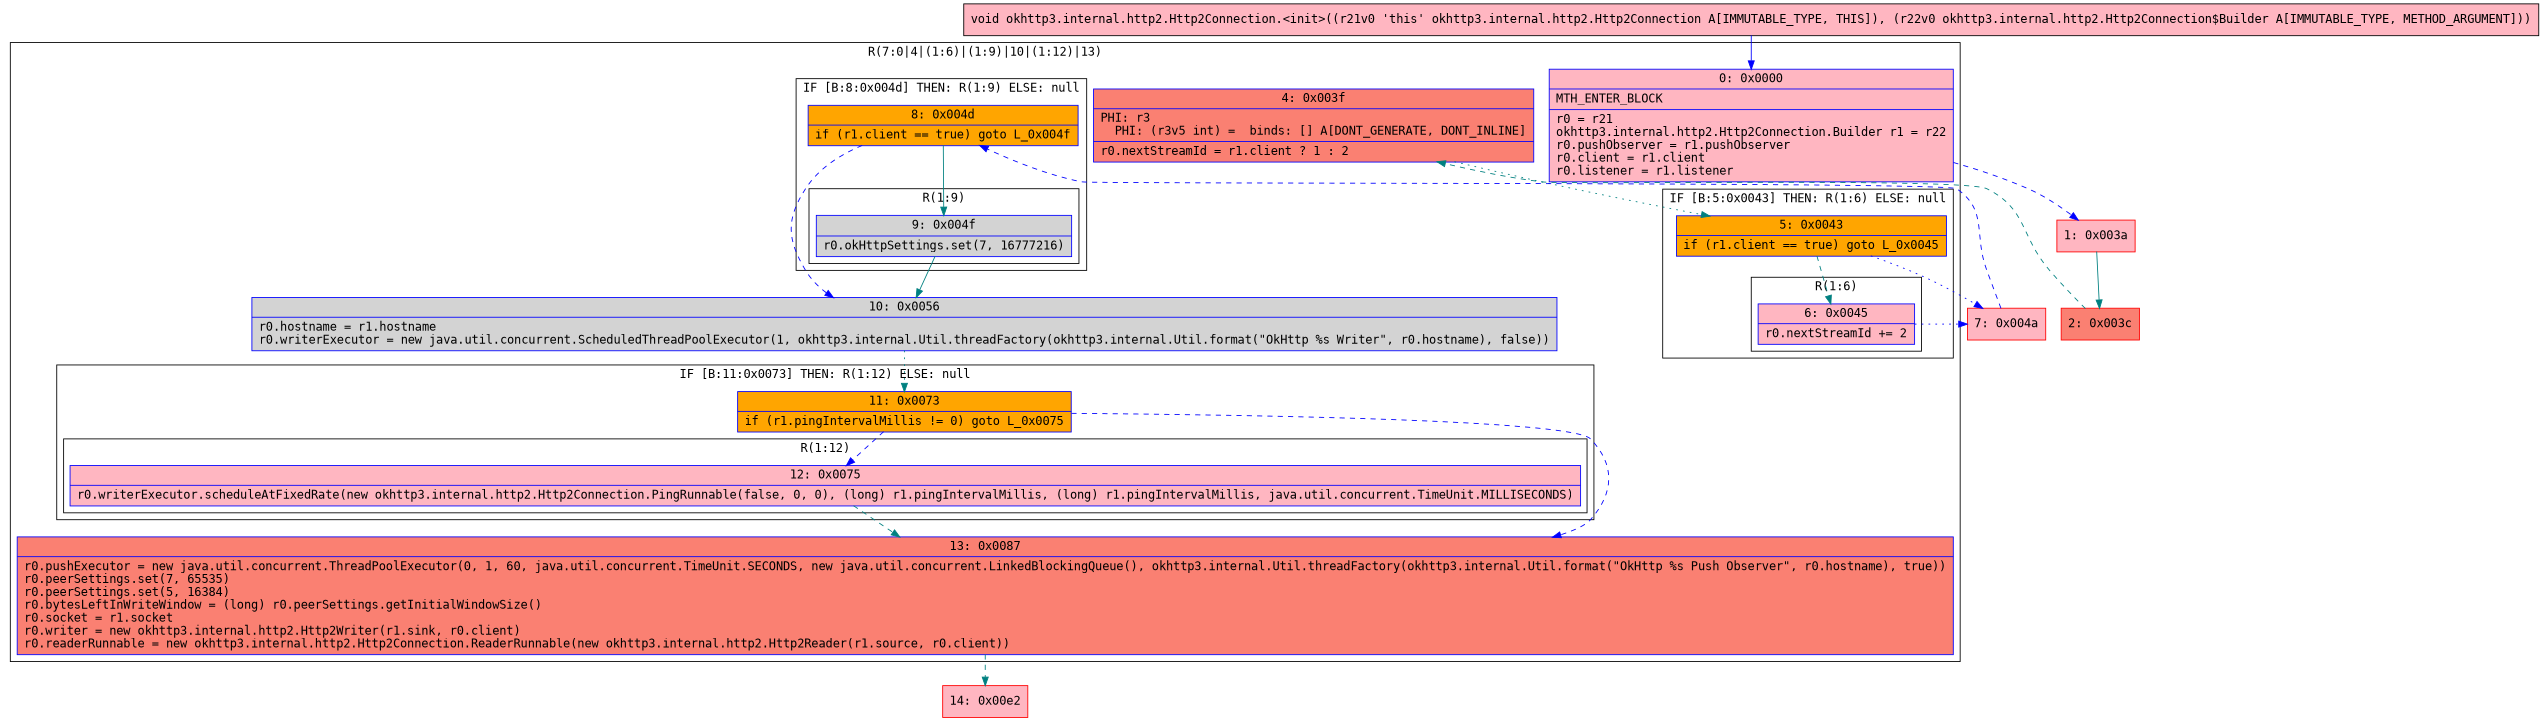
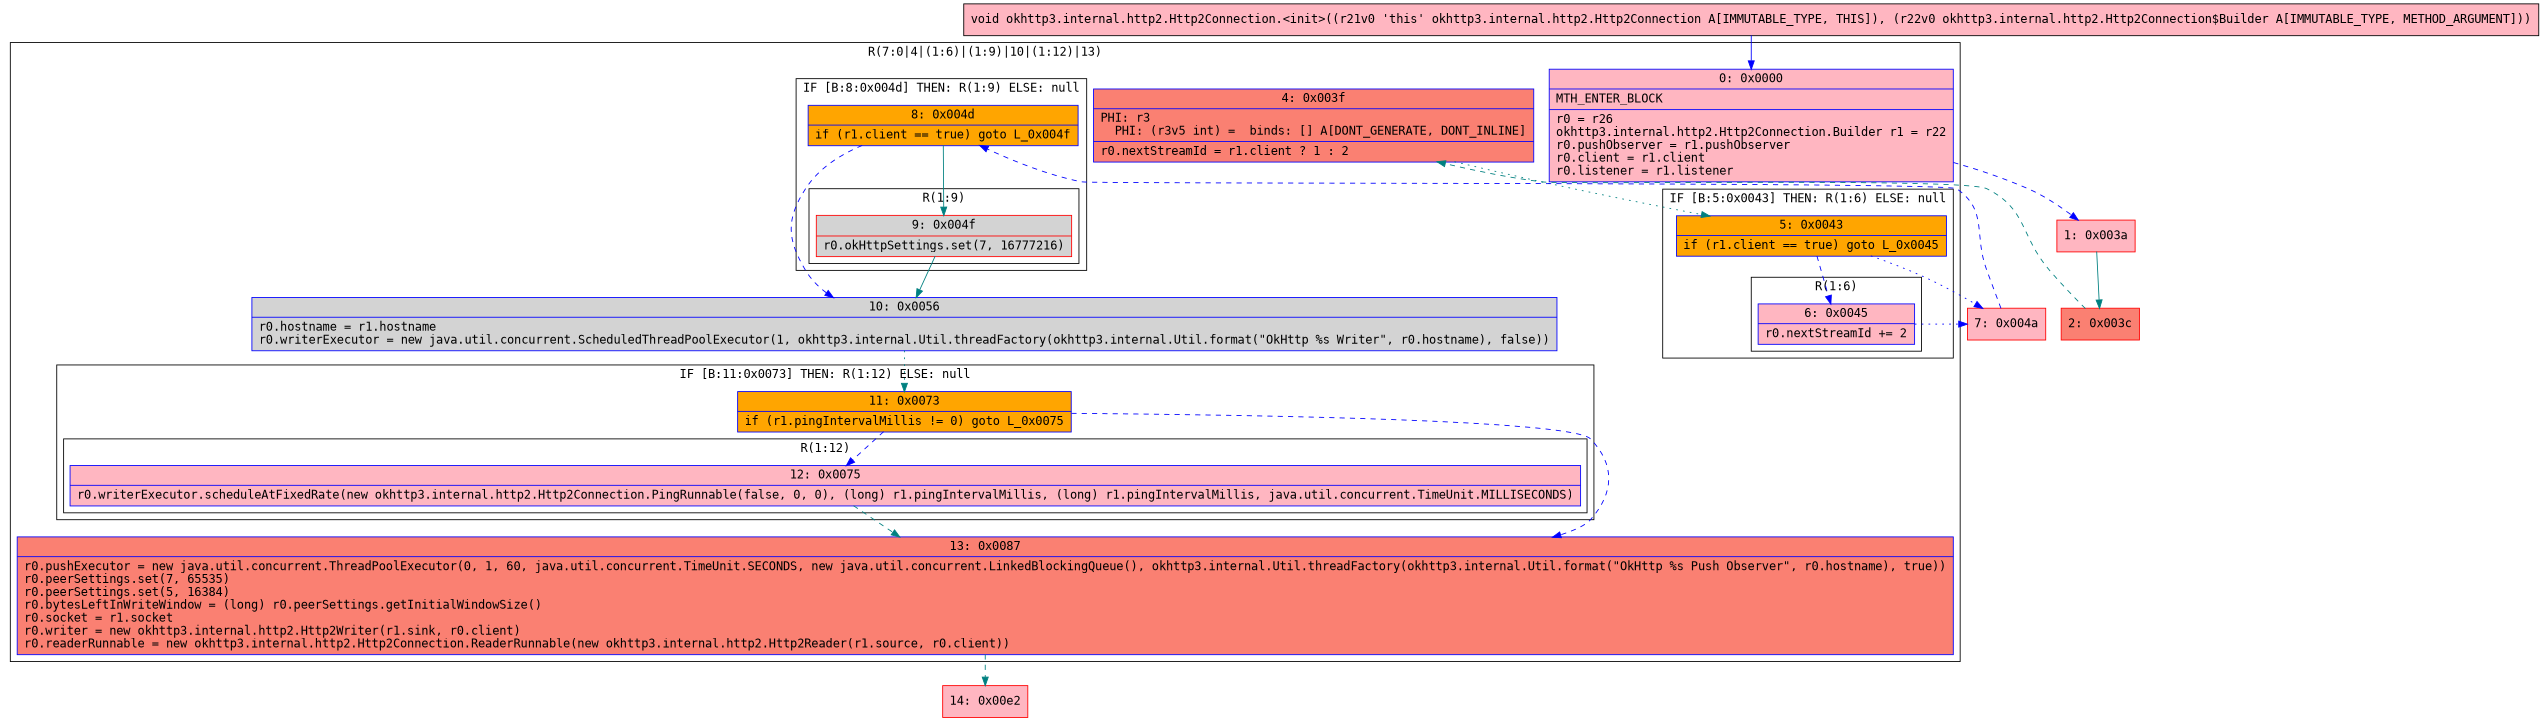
(1585, 120) -> (1585, 120)
(944, 236) -> (944, 236)
(1822, 272) -> (1822, 272)
